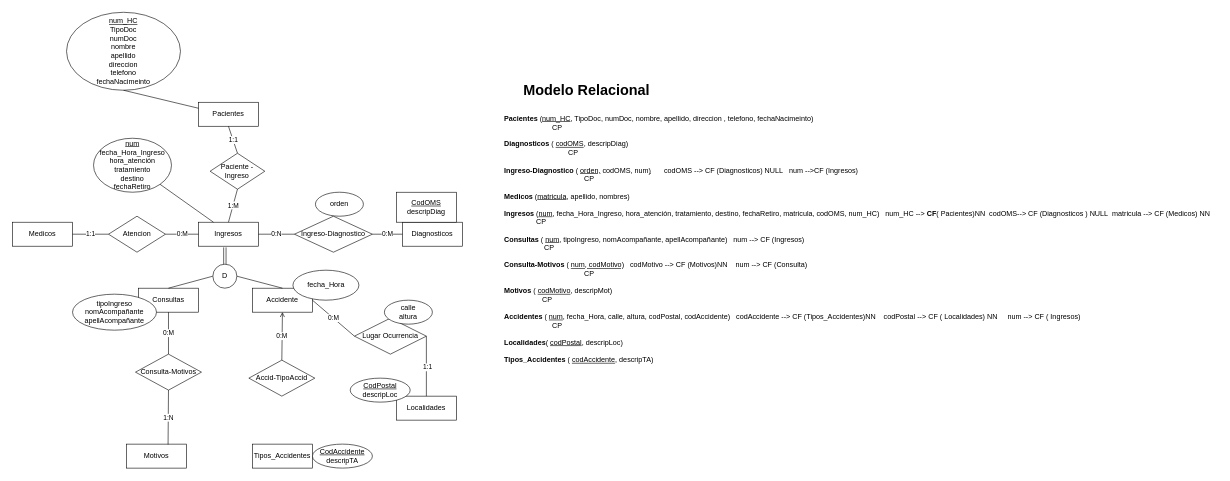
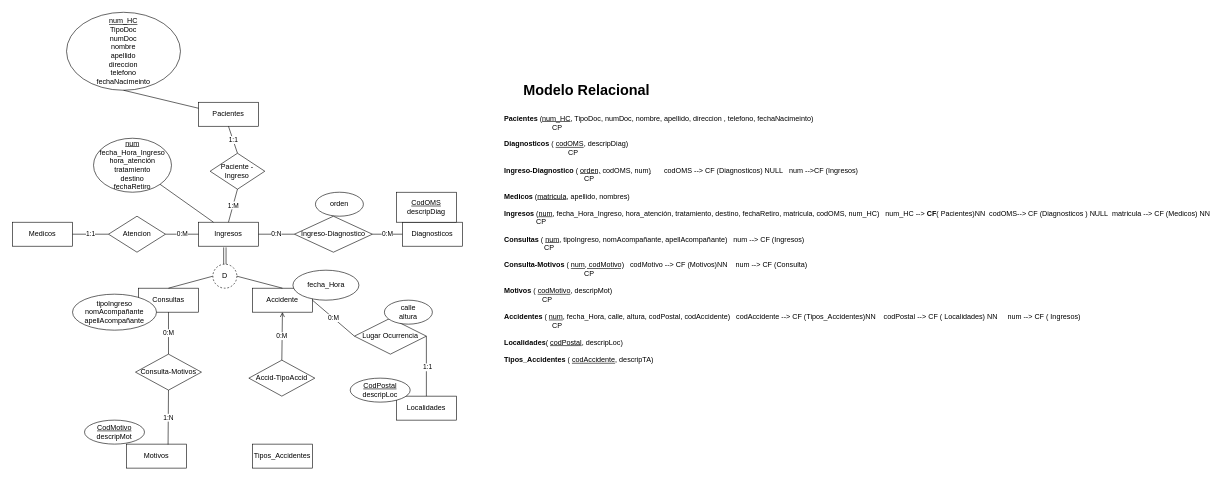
(225, 276) -> (225, 276)
none -> (114, 432)
(342, 456) -> none
